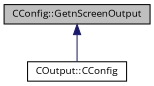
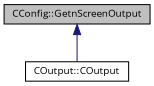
(77, 71) -> (77, 71)
